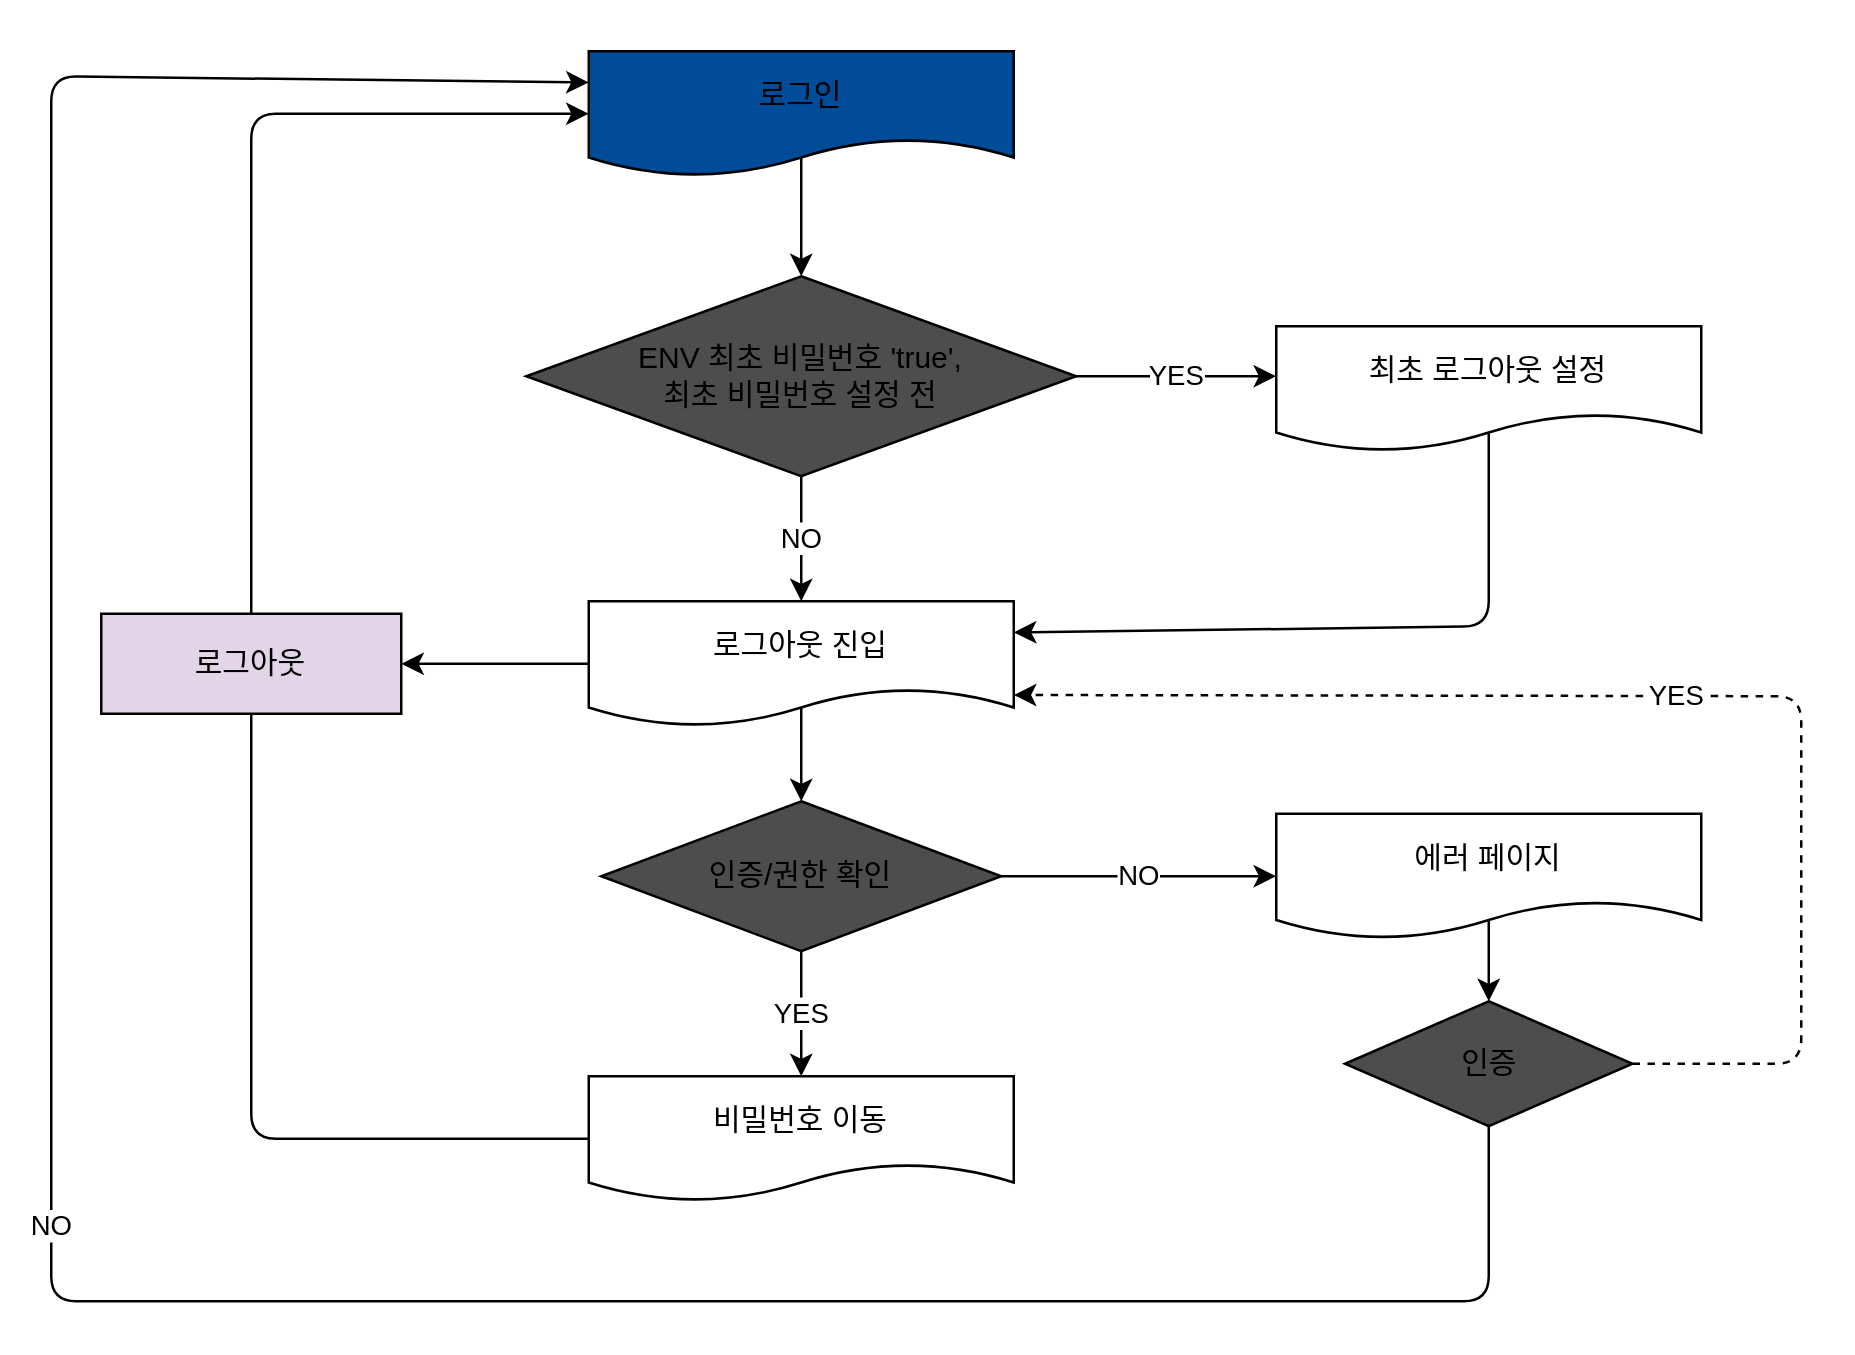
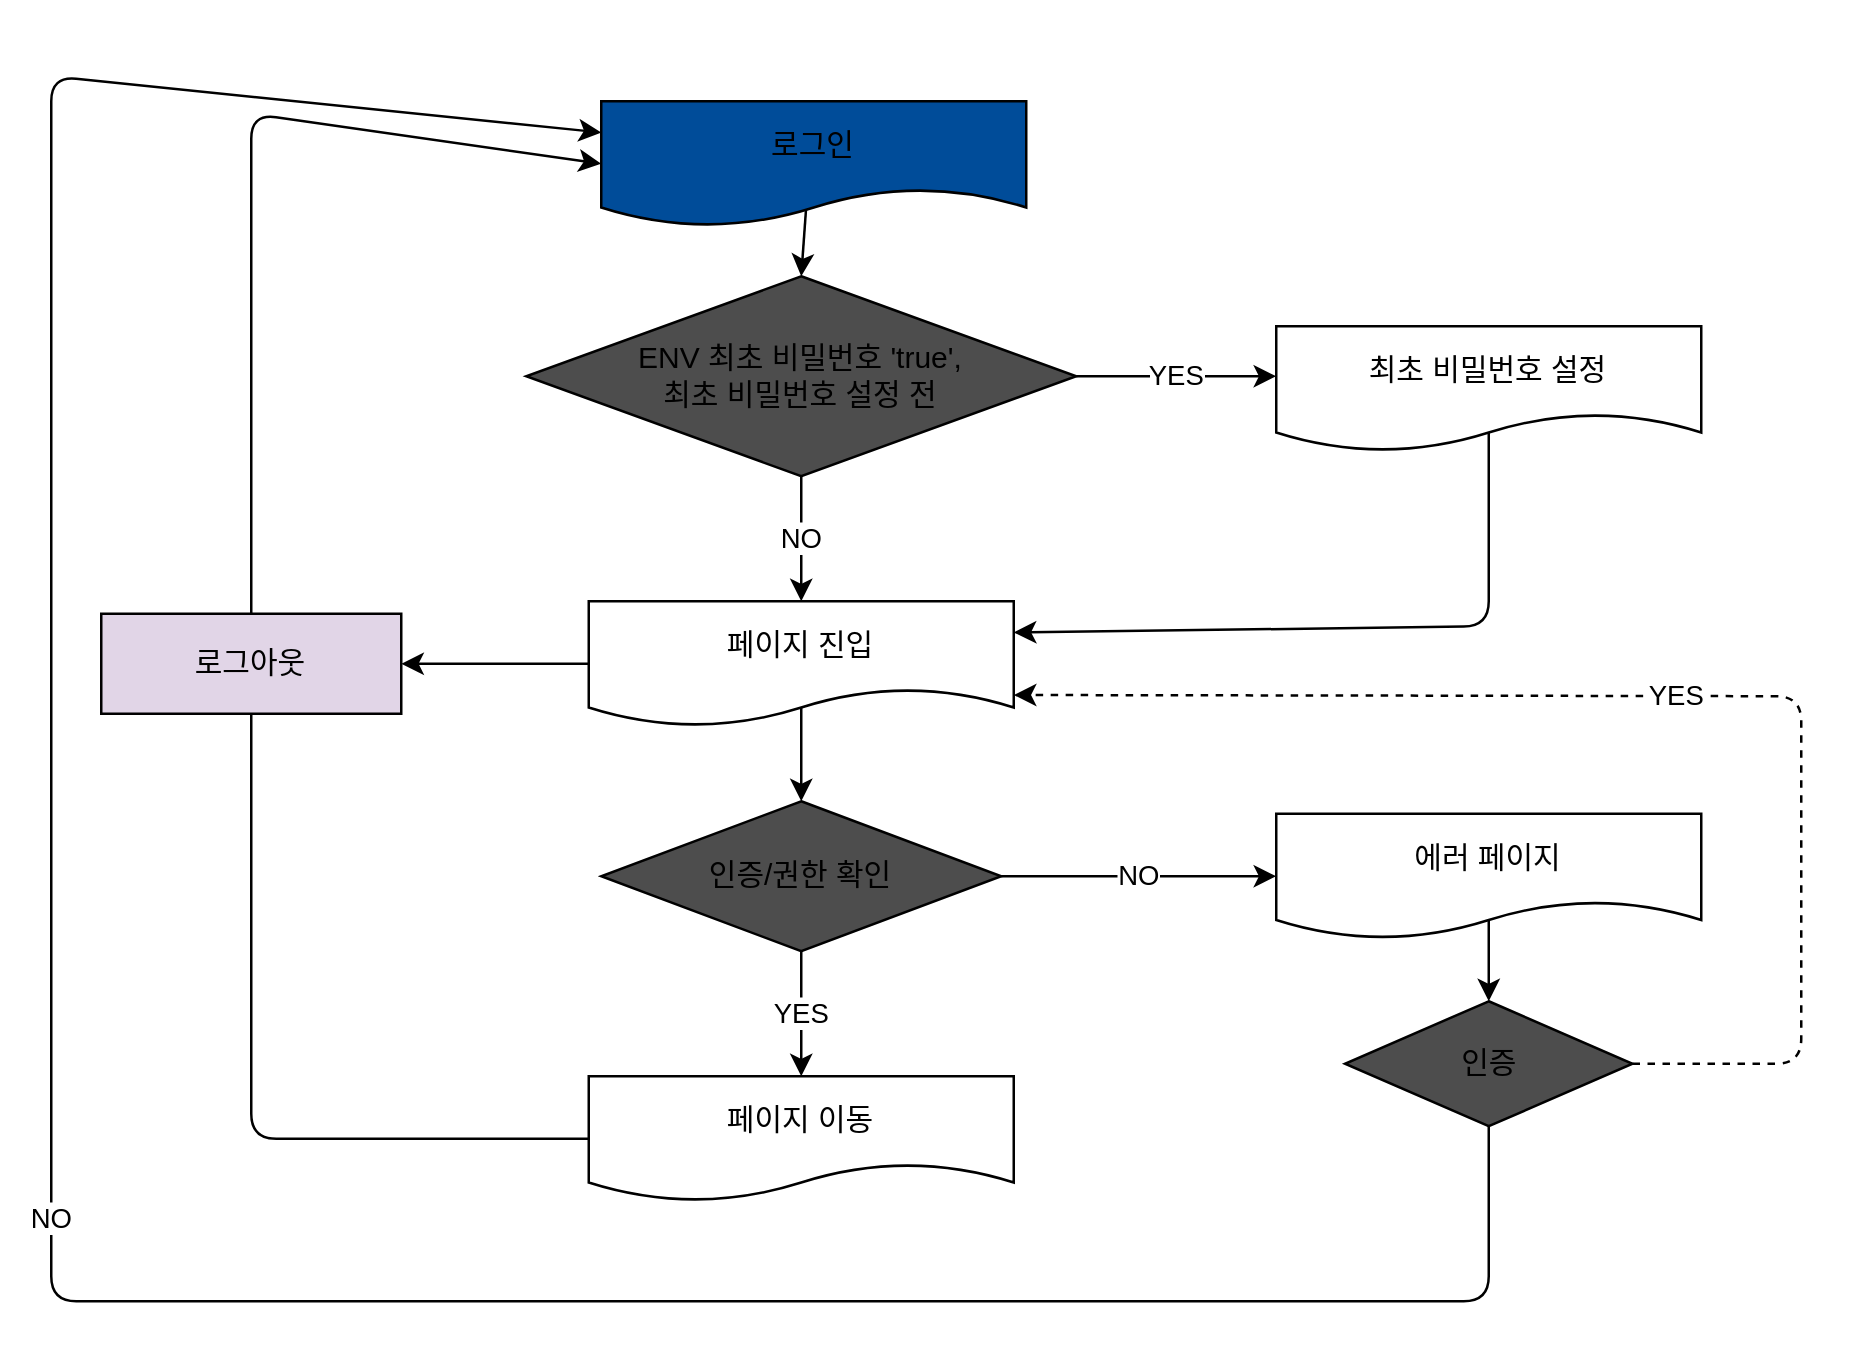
(801, 114) -> (814, 164)
(1489, 371) -> (1489, 371)
(801, 646) -> (801, 646)
(801, 1121) -> (801, 1121)
